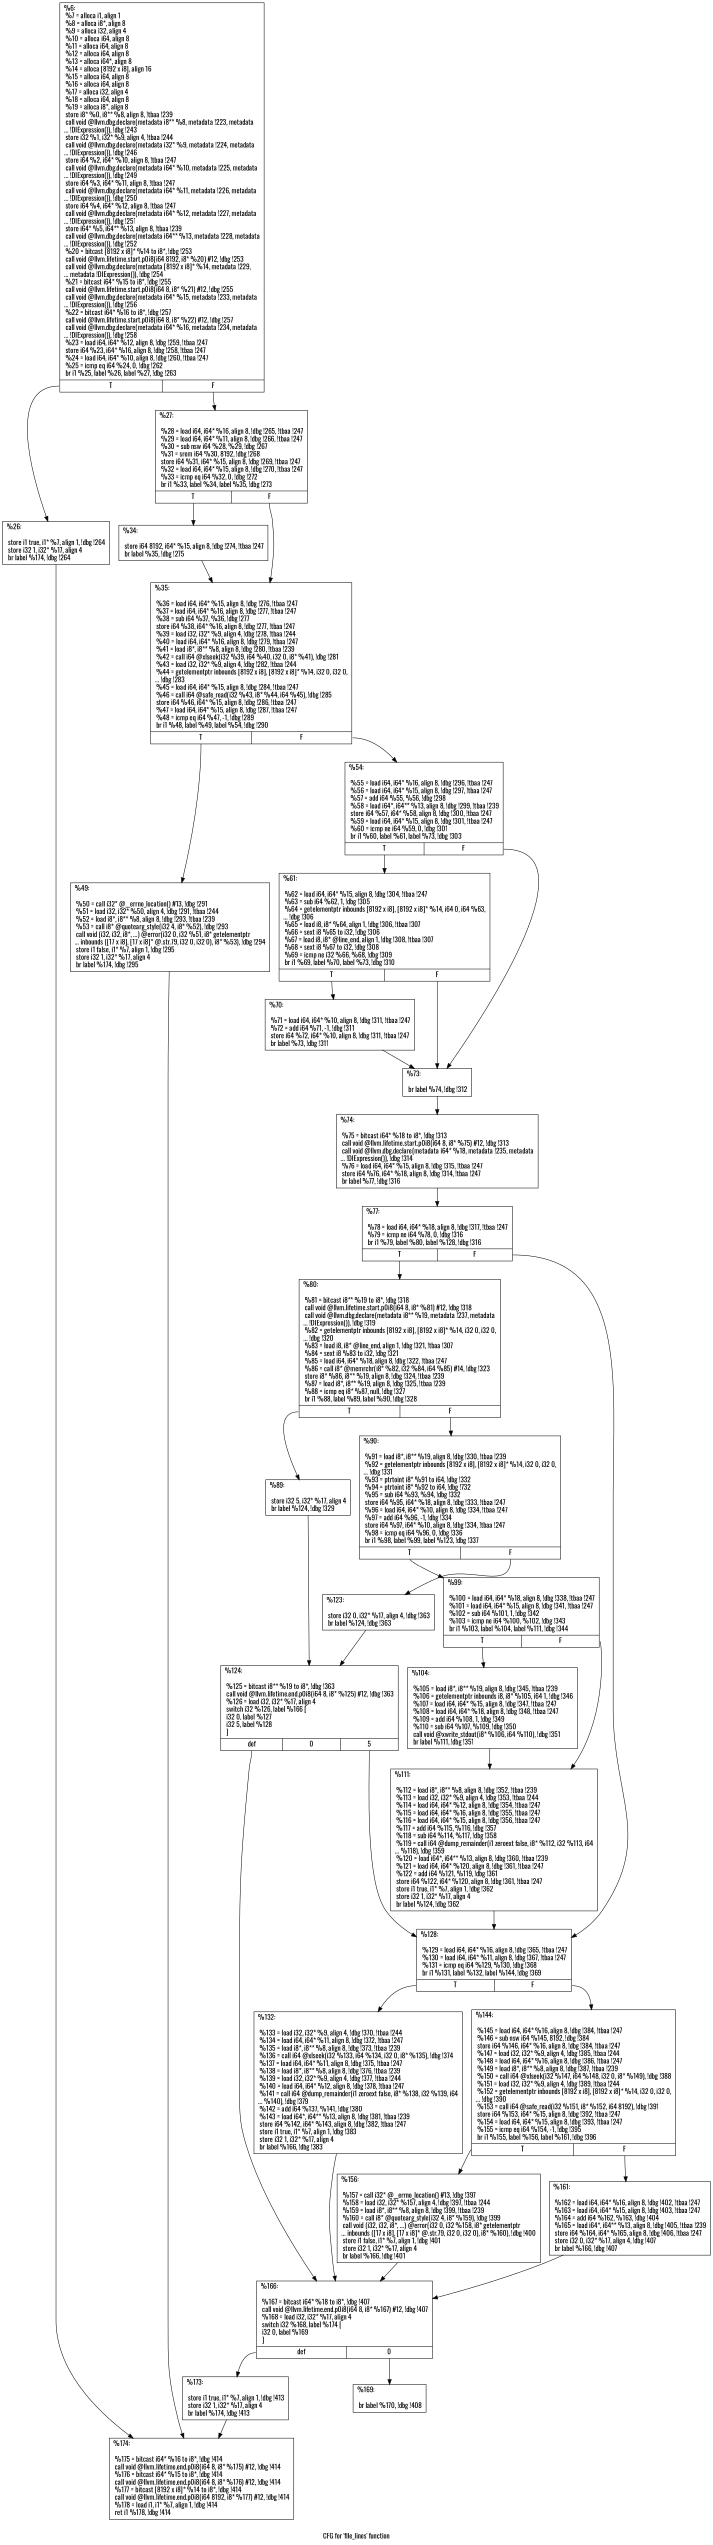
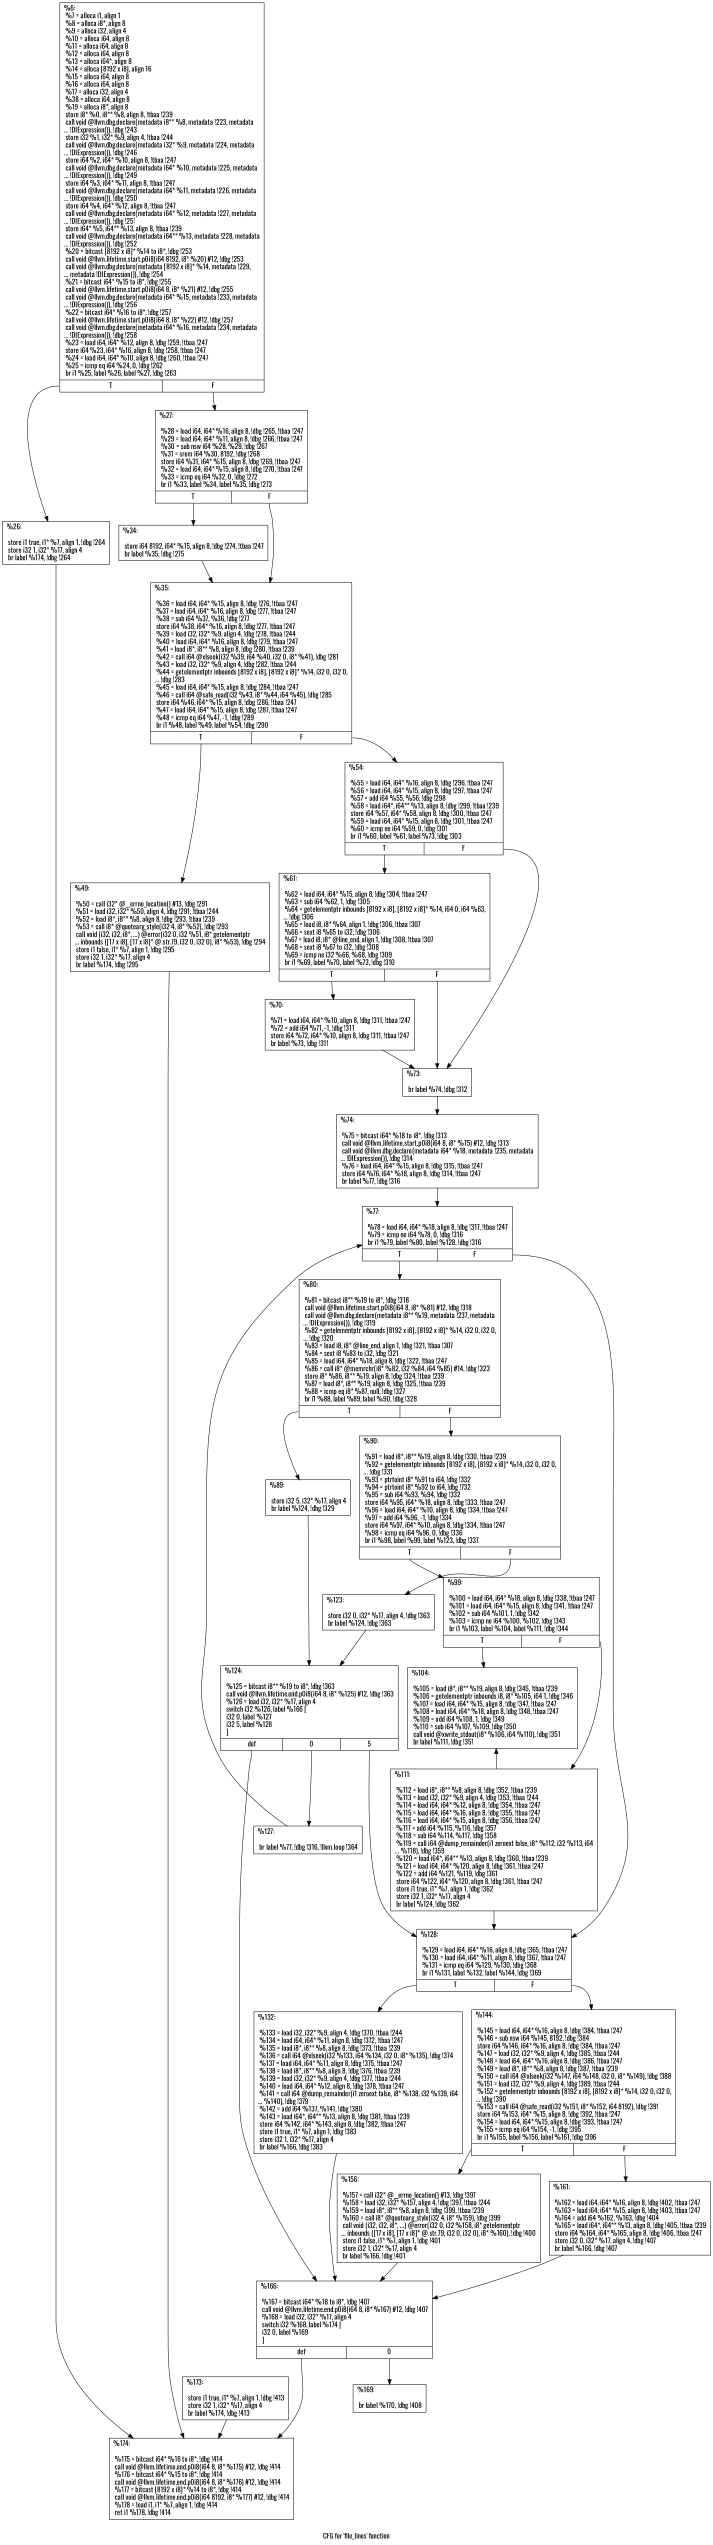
(97, 100) -> (97, 100)
(490, 1756) -> (496, 1761)
none -> (308, 1840)
(244, 2359) -> (302, 2400)
